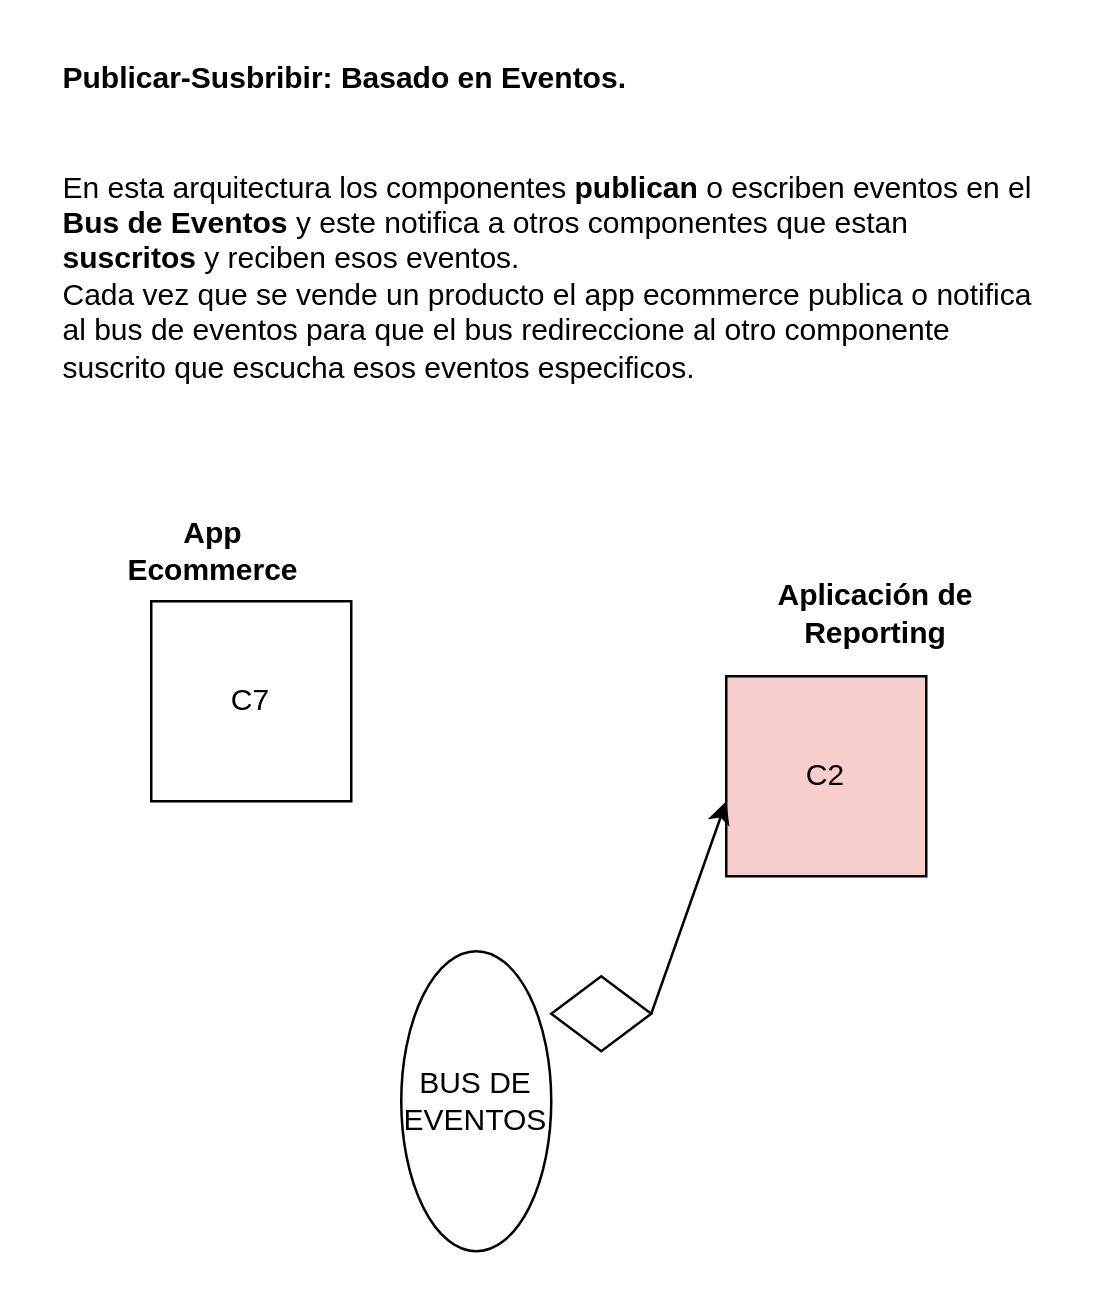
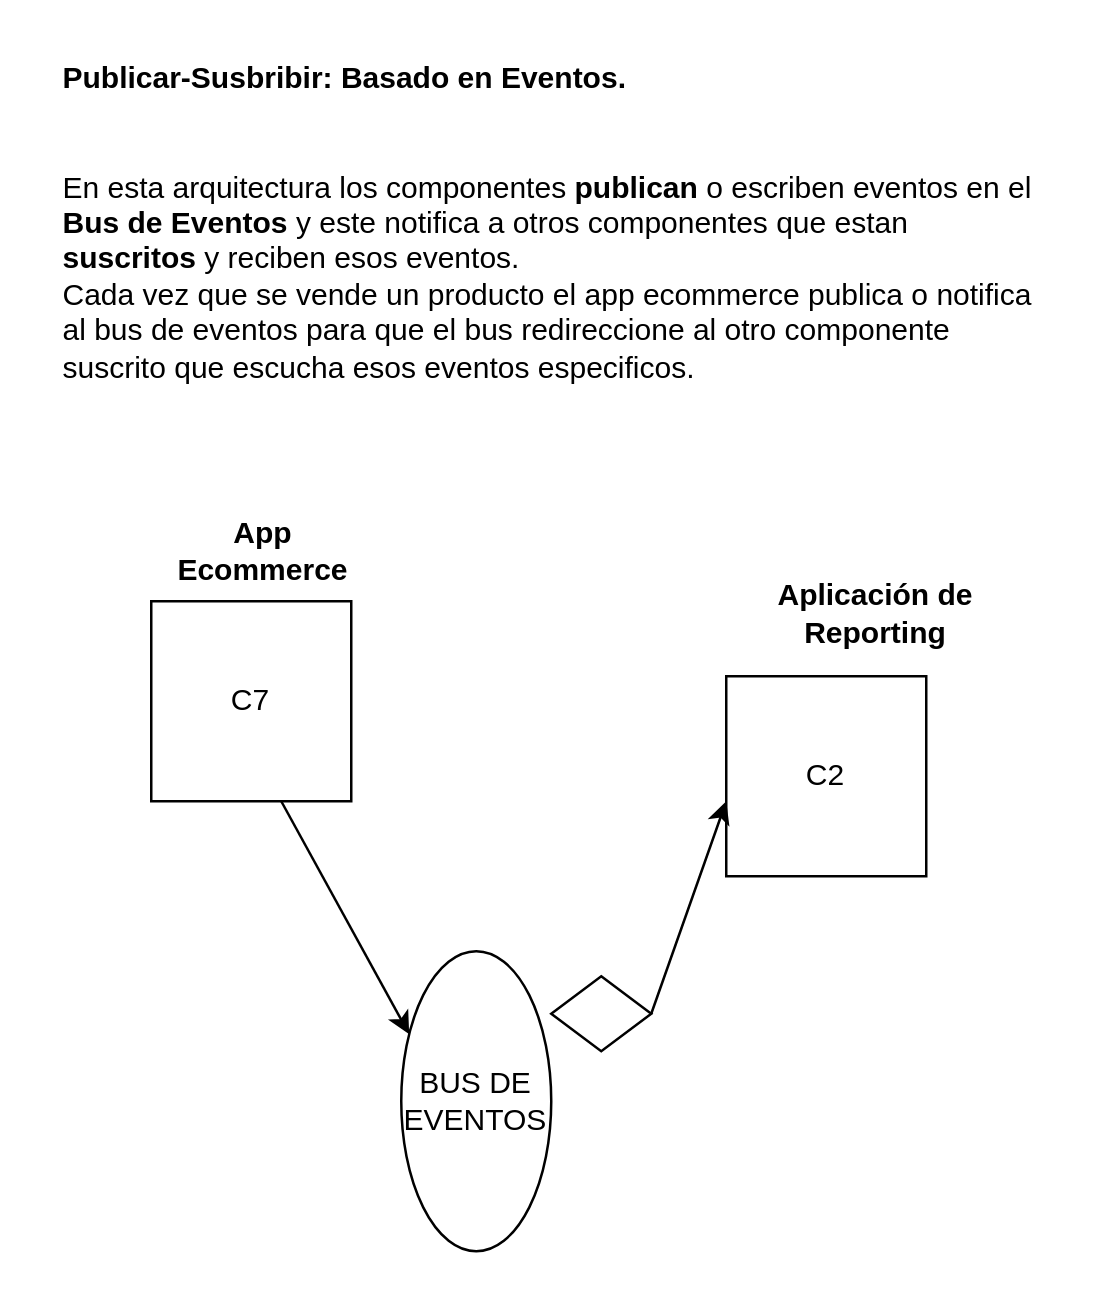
(214, 551) -> (264, 551)
(826, 776) -> (826, 776)
none -> (341, 910)
